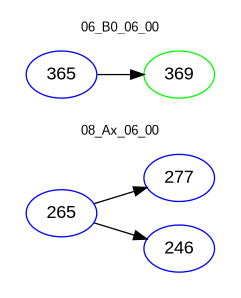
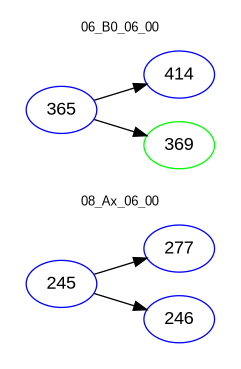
none -> (179, 75)
(61, 213) -> (61, 284)
